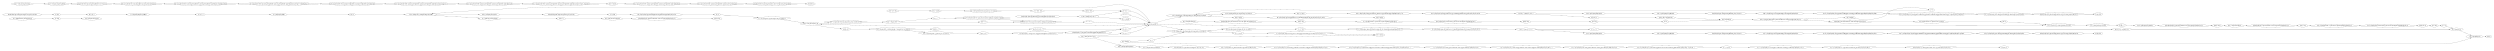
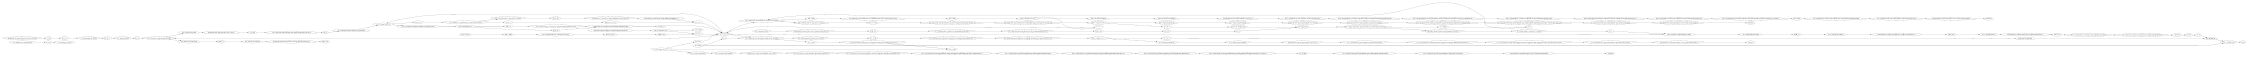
none -> (1028, 19)
